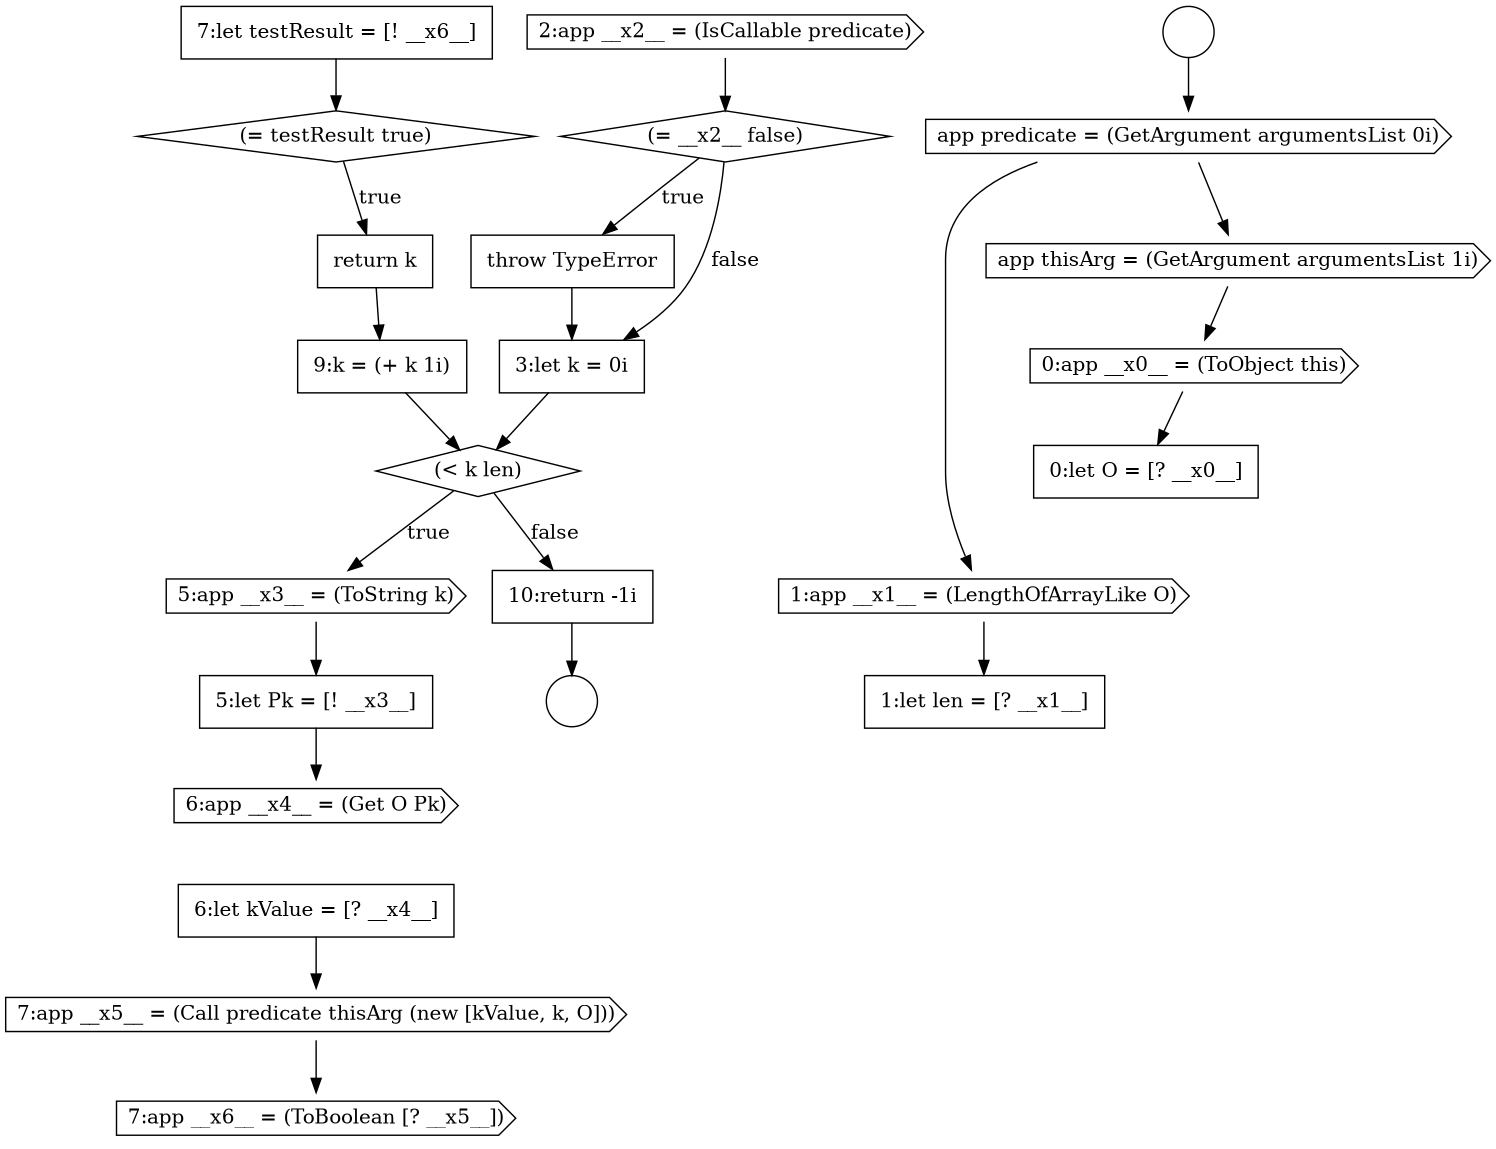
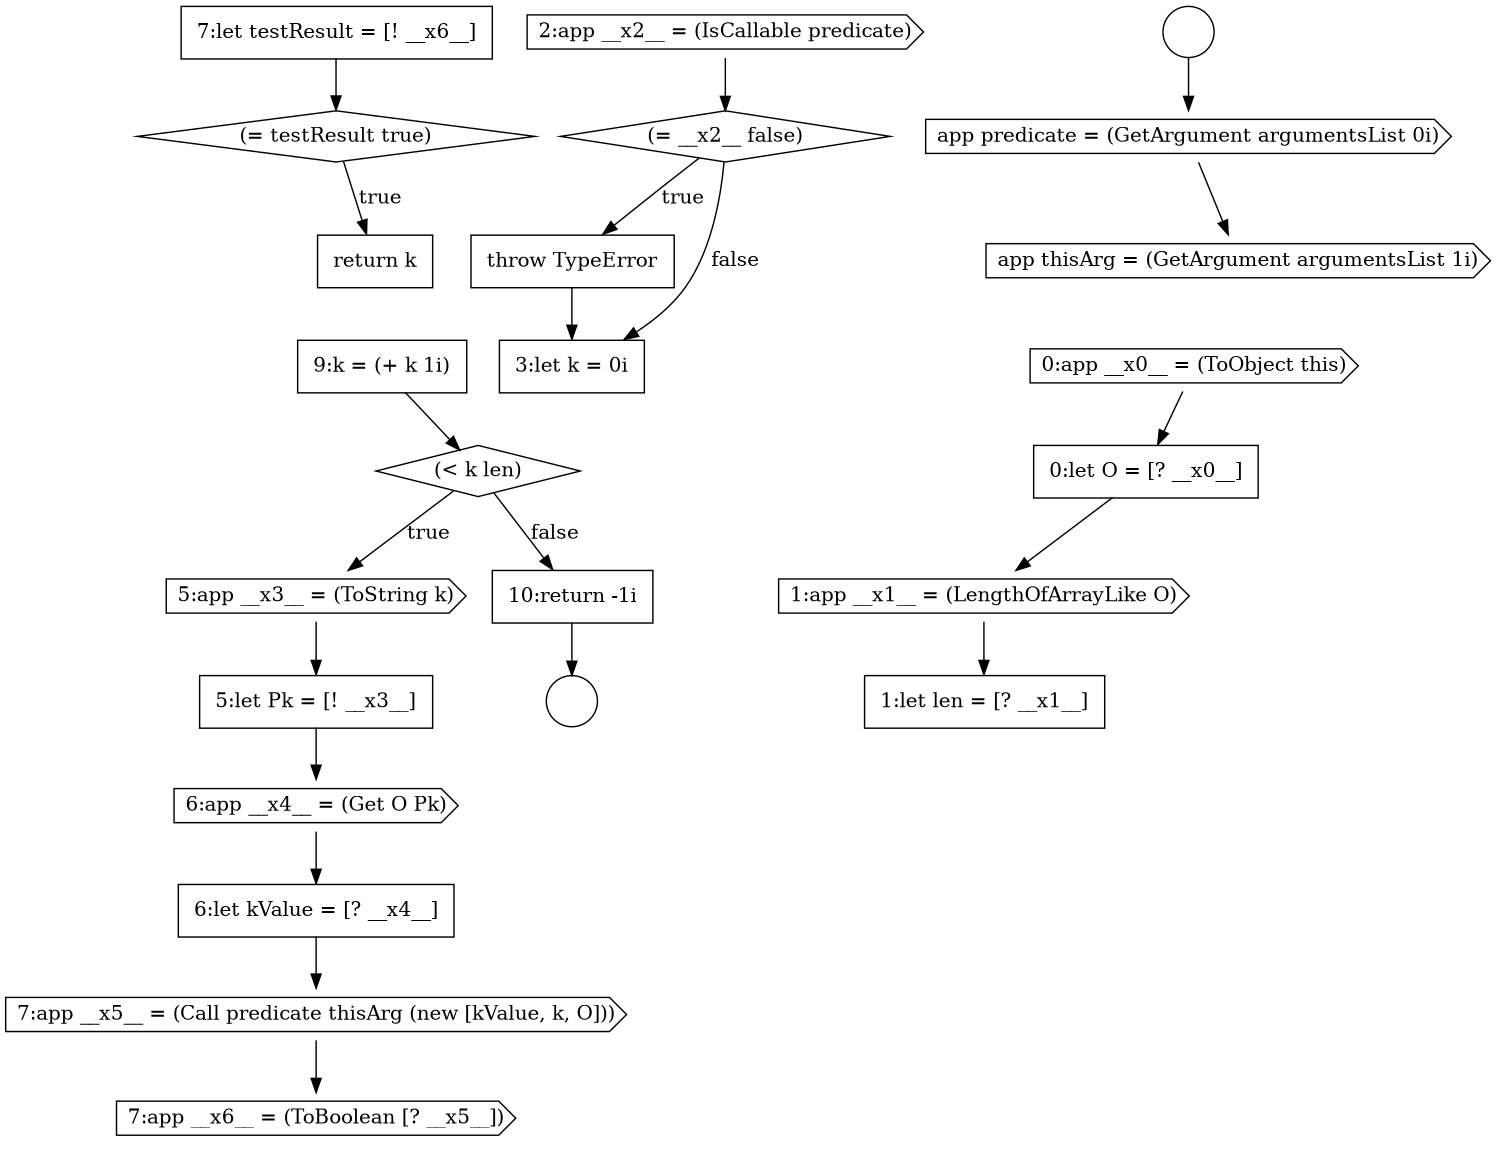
(377, 306) -> none
(1219, 306) -> none
(946, 338) -> (1070, 530)
(528, 416) -> none
none -> (316, 850)
